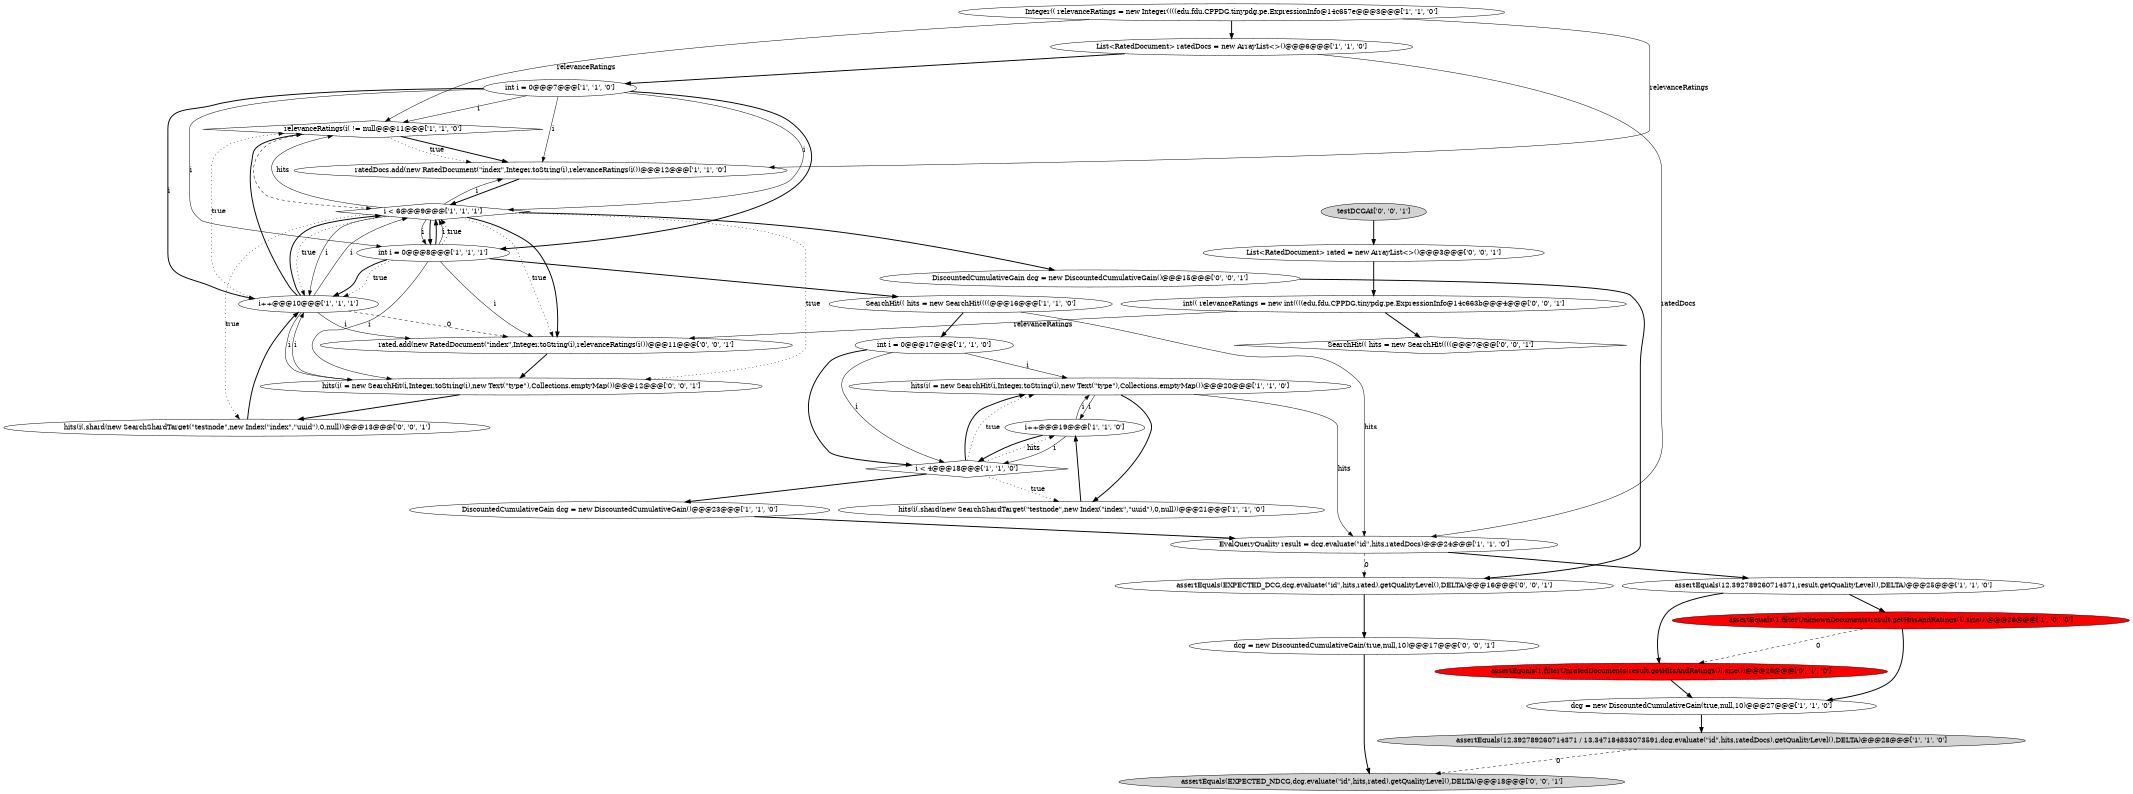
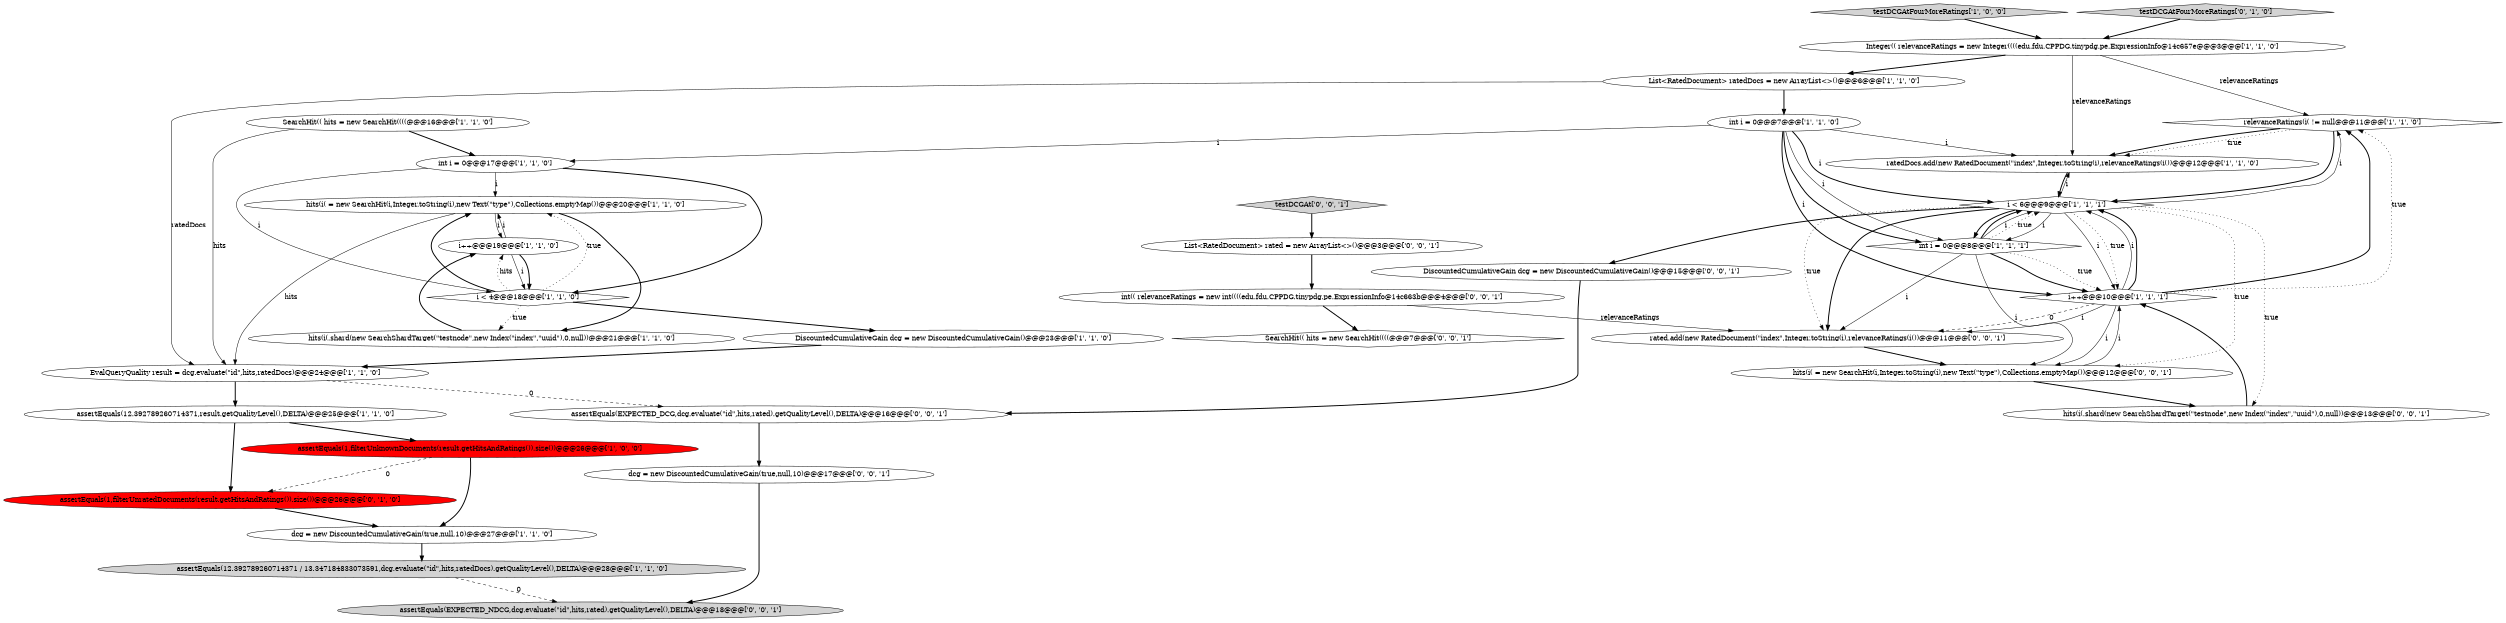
none -> (1939, 12)
none -> (2205, 12)
(467, 109) -> (1143, 143)
(283, 170) -> (2341, 164)
(766, 189) -> (1877, 190)
(268, 196) -> (2243, 190)
(1374, 212) -> (1312, 205)
(433, 253) -> (1974, 246)
(691, 277) -> none
(309, 304) -> (2118, 297)
